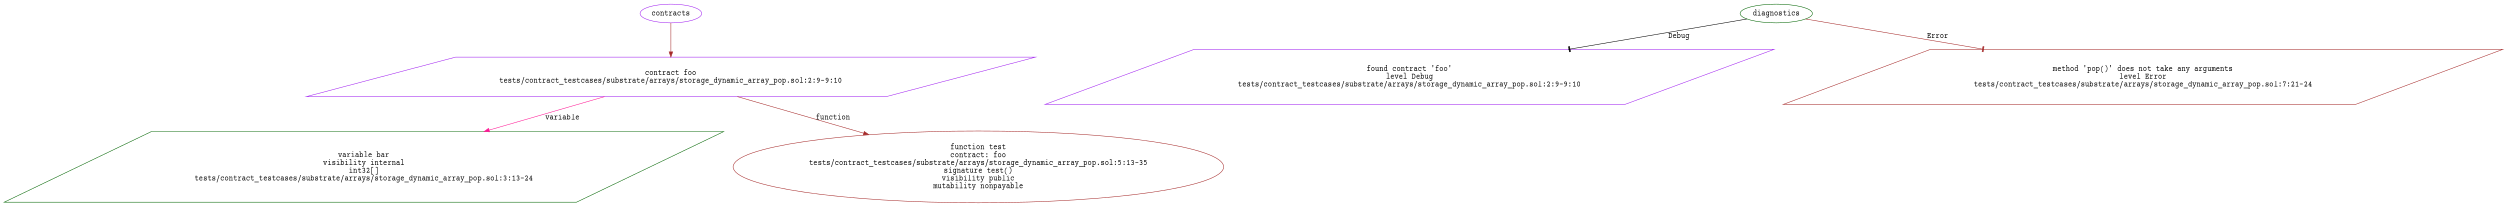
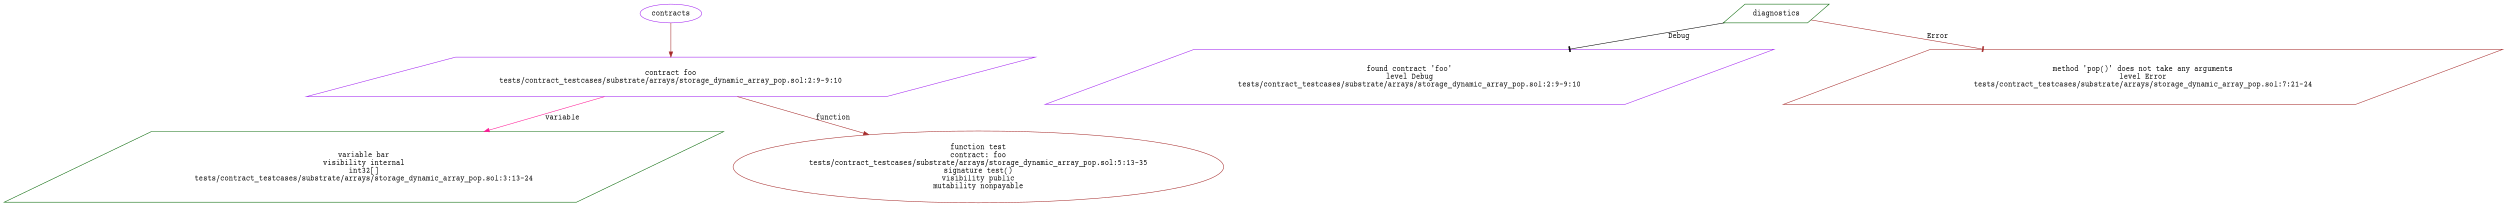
(1776, 14) -> (1776, 14)
